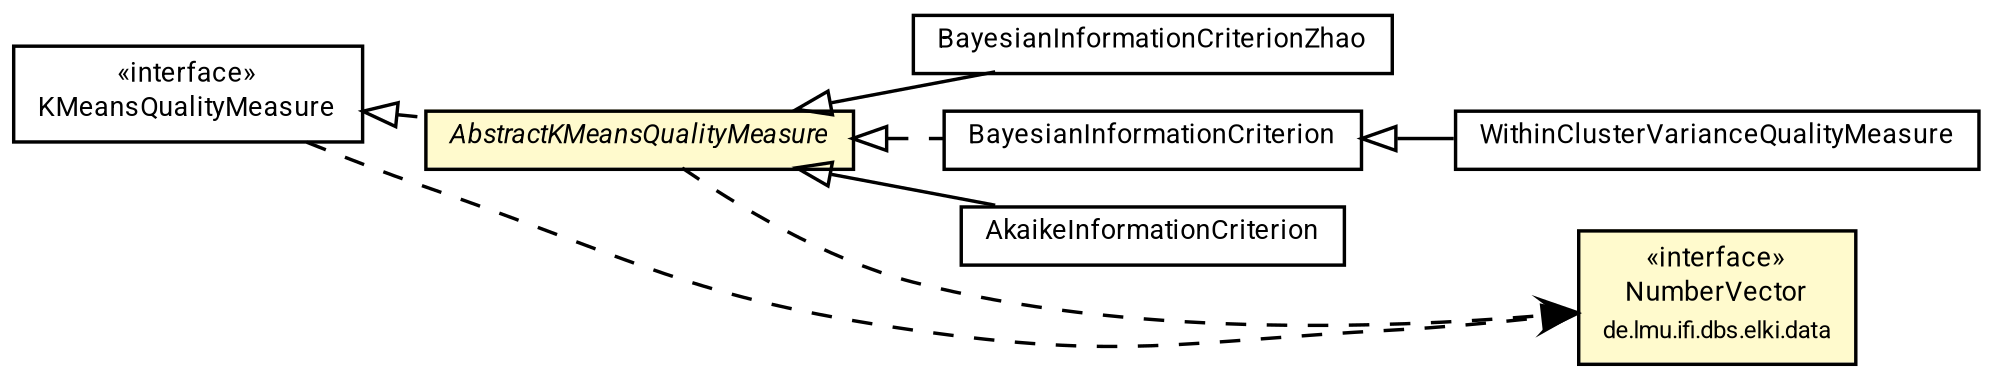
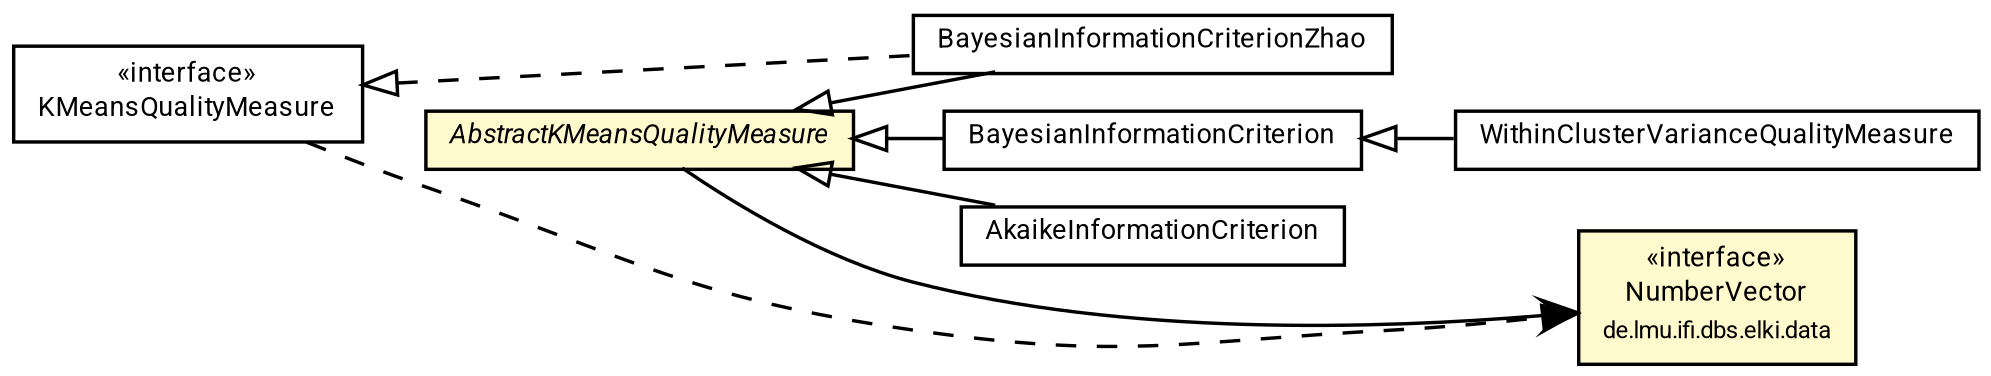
(410, 116) -> (655, 69)
(915, 139) -> (915, 139)
(1097, 314) -> (1097, 314)
